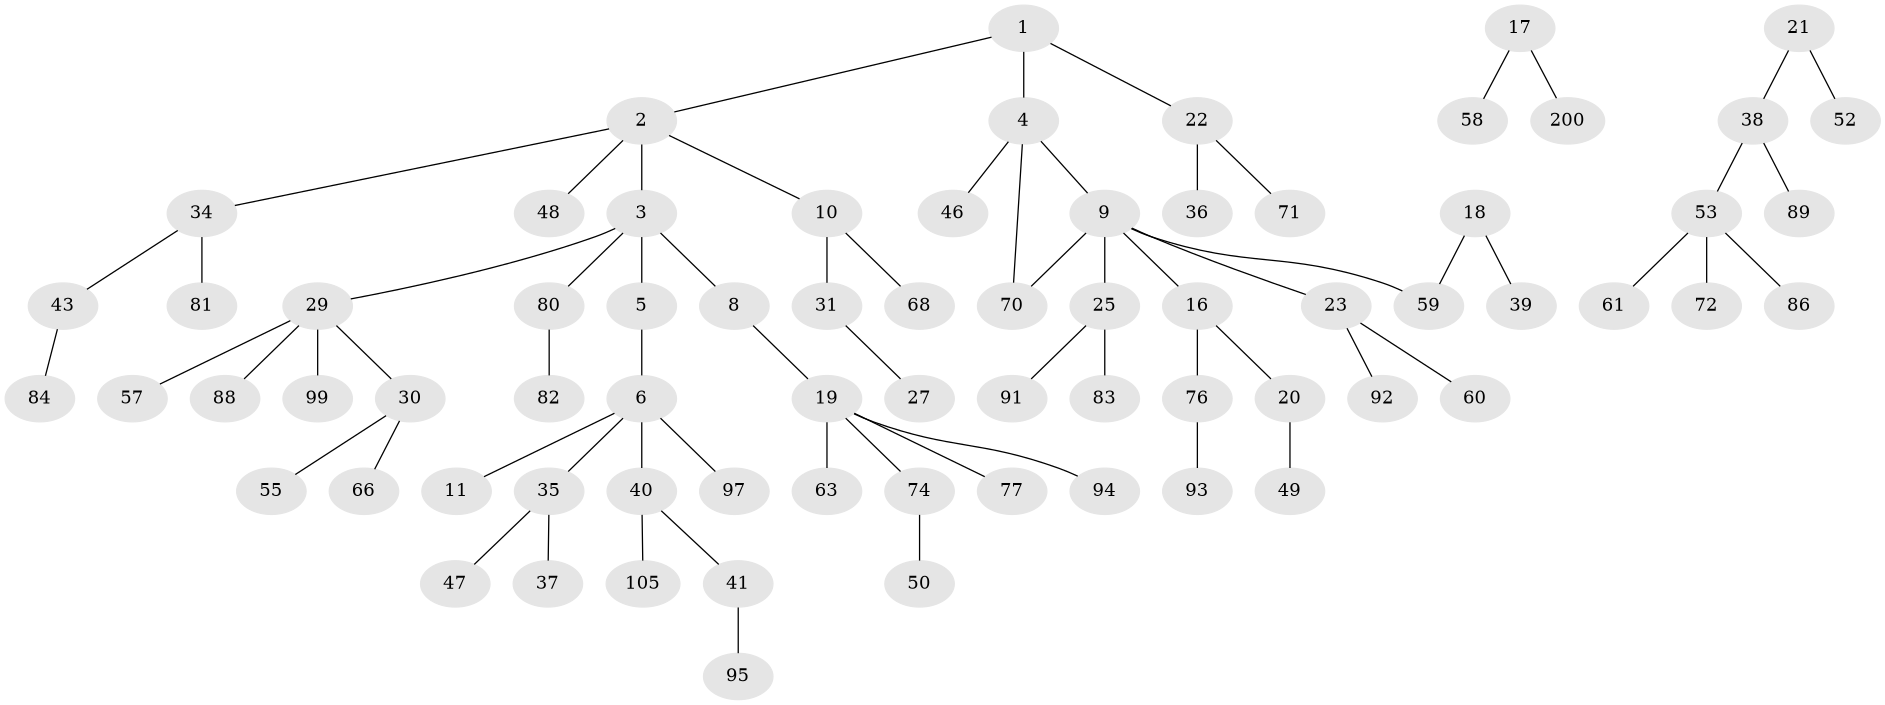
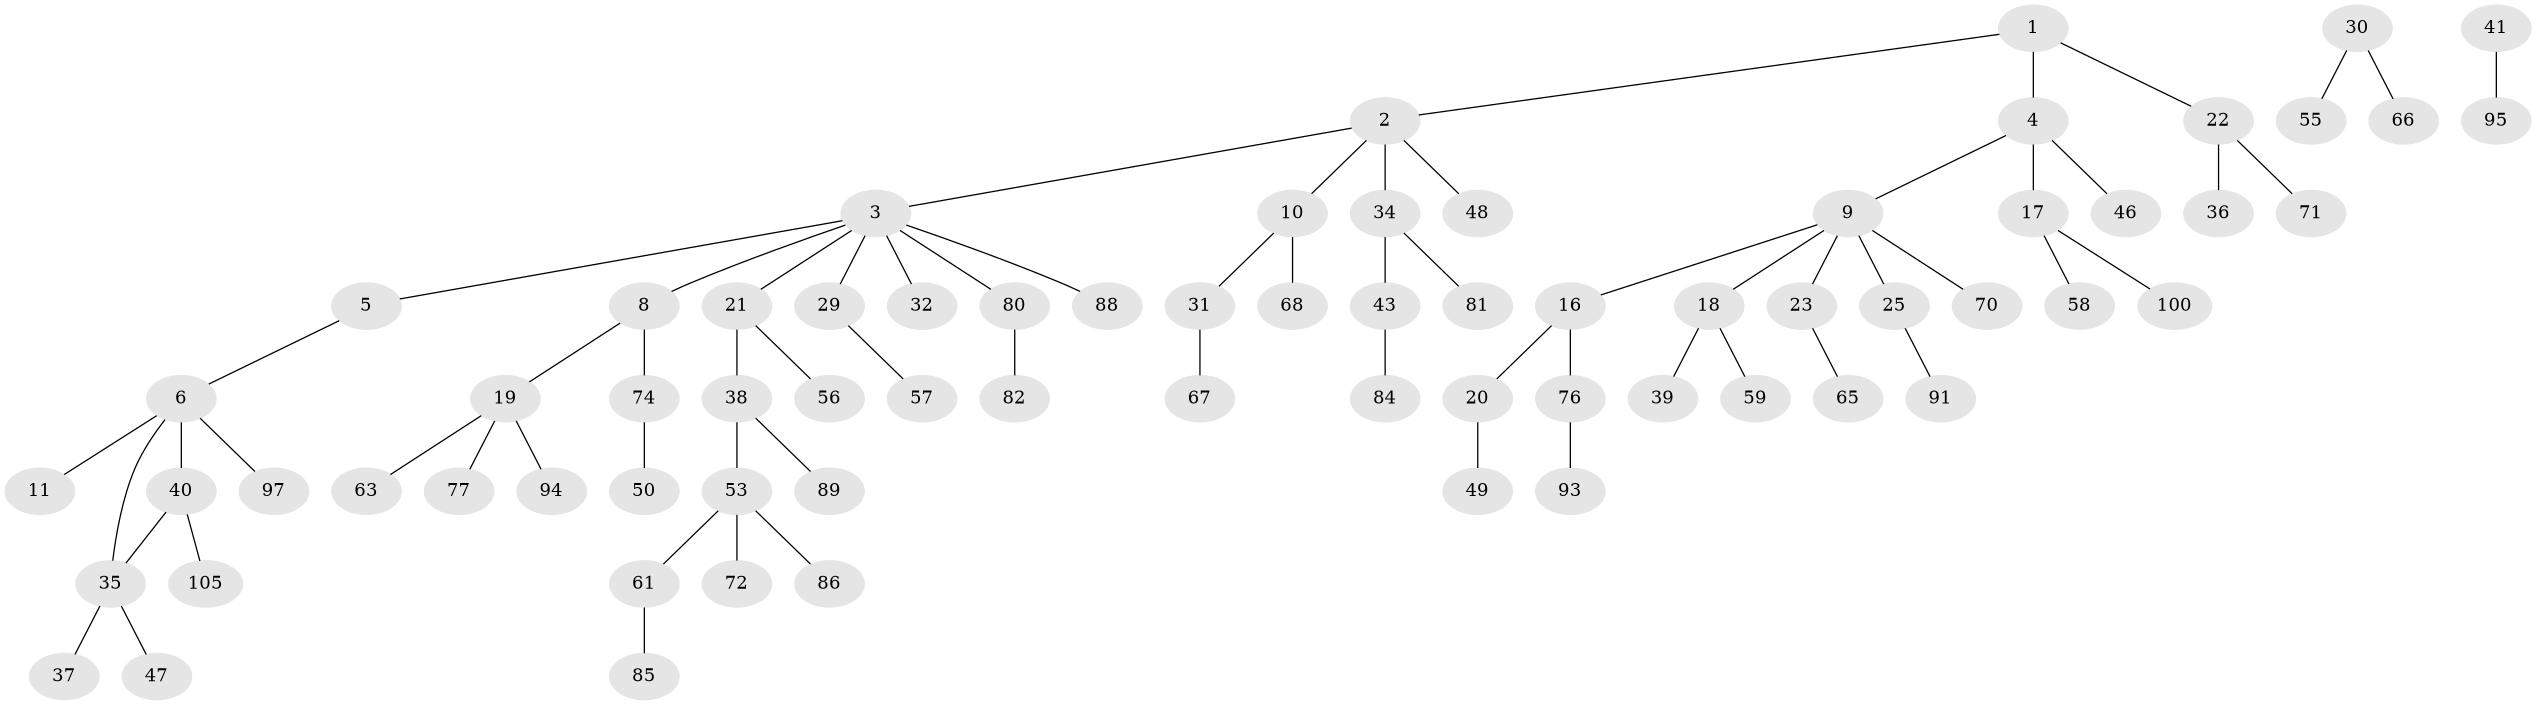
(1568, 121) -> (2175, 306)
(1846, 121) -> (830, 399)
(1018, 213) -> (2033, 167)
none -> (806, 260)
(1267, 260) -> (1779, 260)
none -> (922, 306)
(272, 352) -> (994, 256)
(364, 352) -> none
(318, 399) -> none
(920, 399) -> (1200, 399)
(1105, 399) -> none
(1383, 399) -> none
(1475, 399) -> (1848, 399)
(873, 445) -> (644, 353)
(690, 538) -> (146, 538)
none -> (644, 676)
